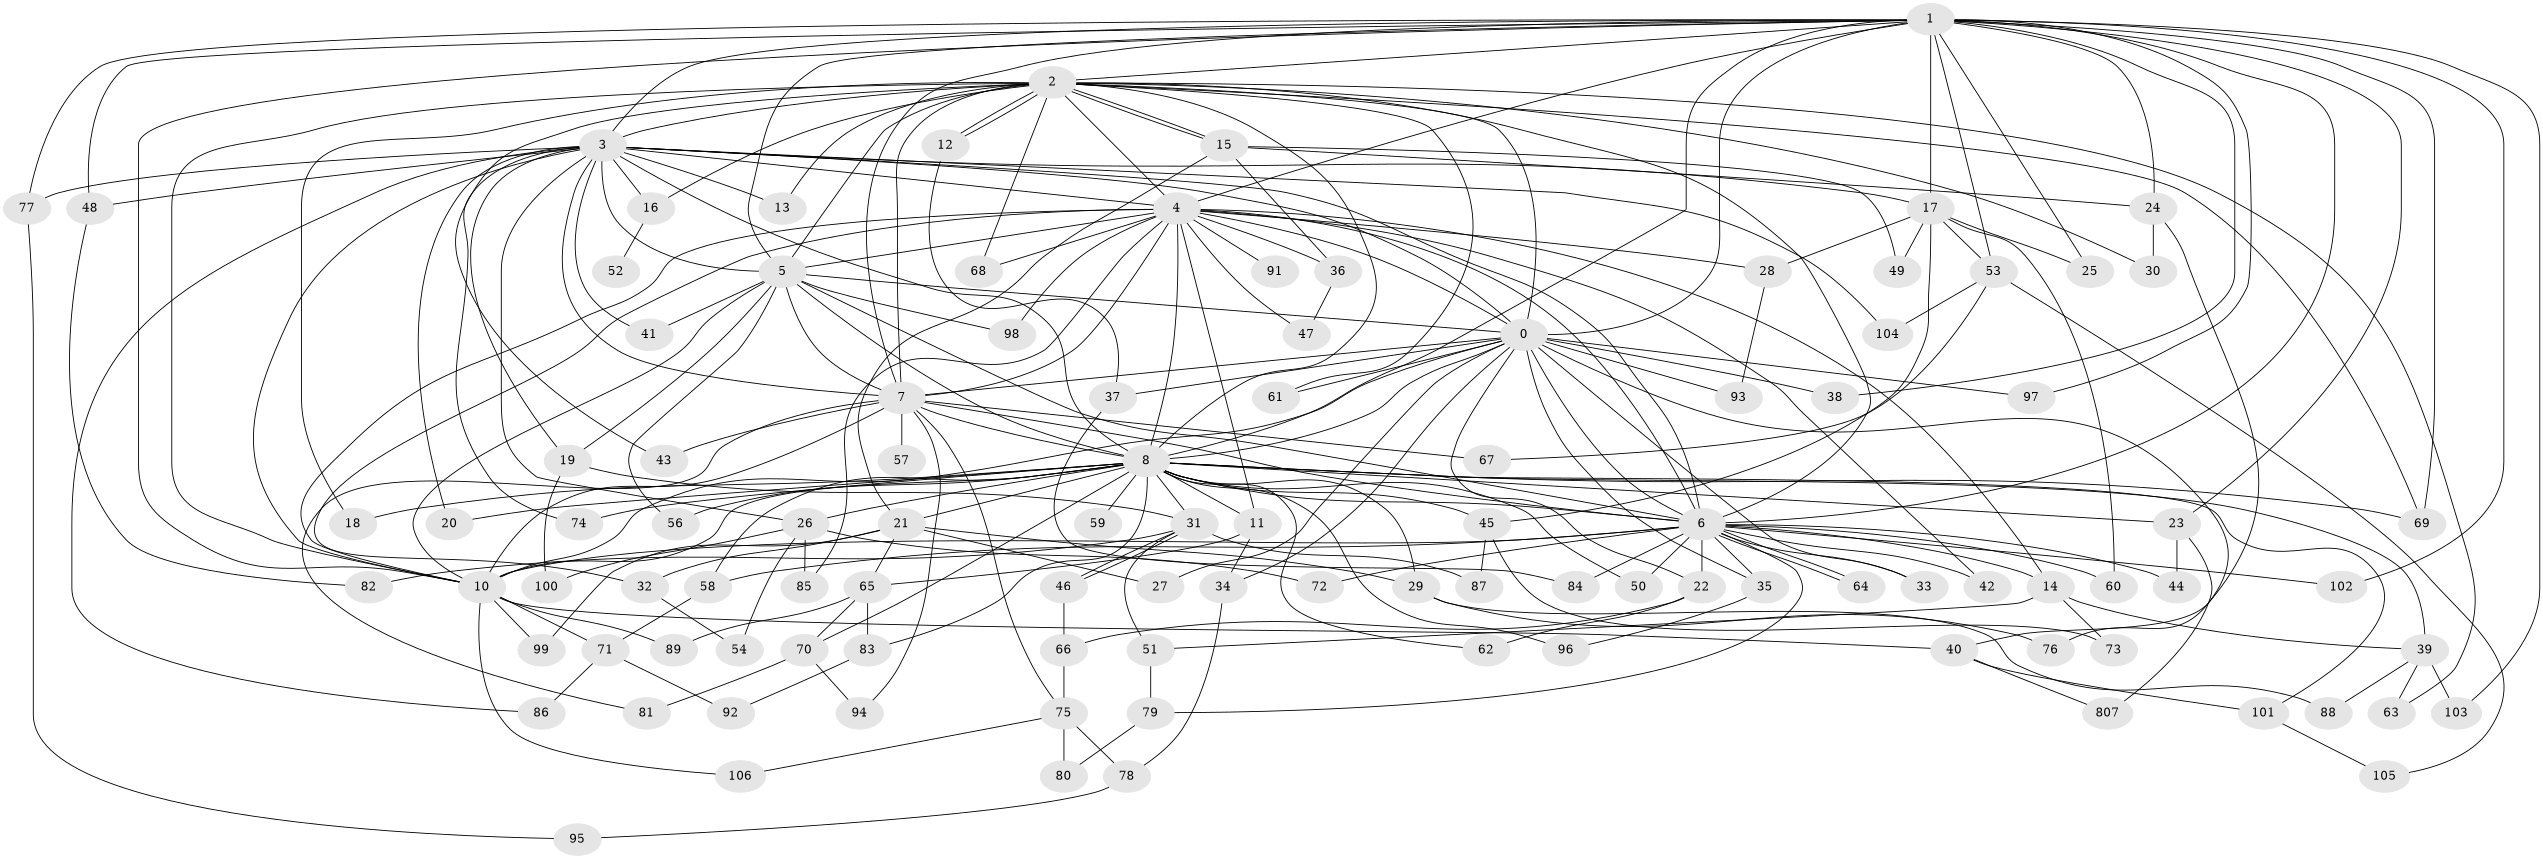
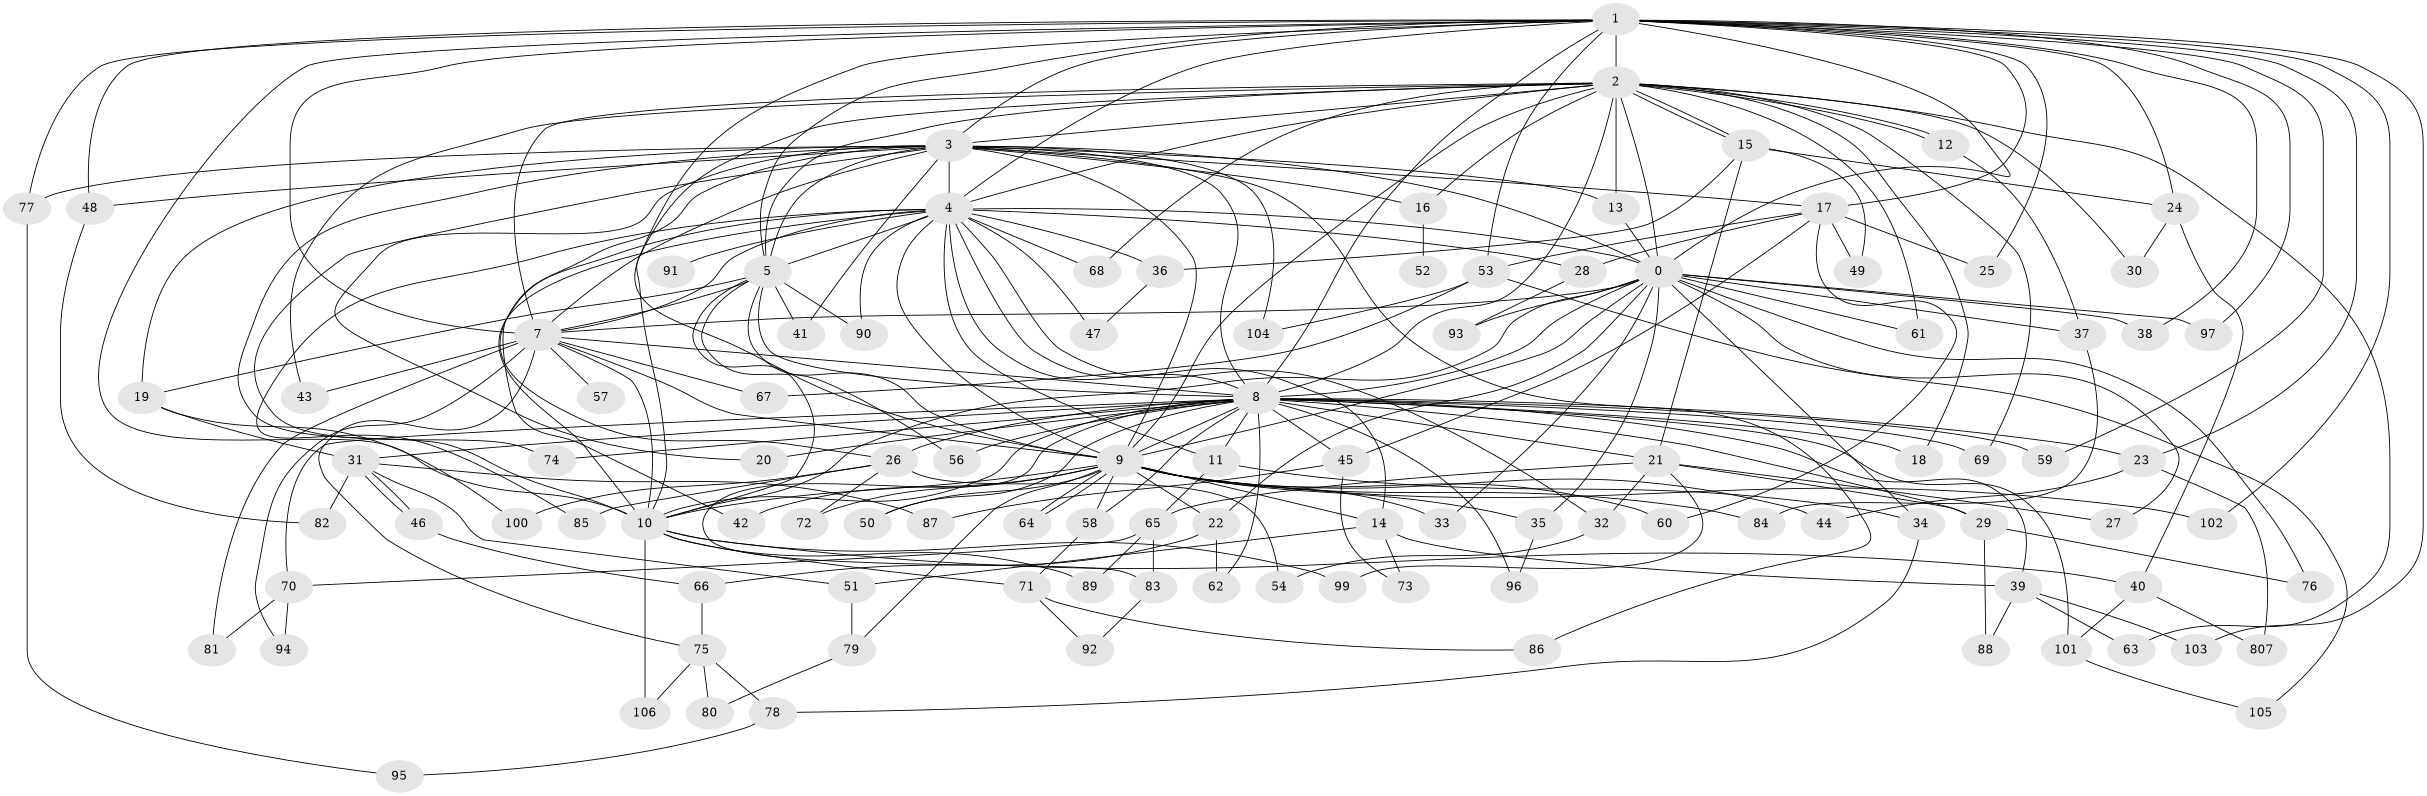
(2391, 85) -> (2226, 62)
(1153, 304) -> (1634, 235)
(1012, 335) -> (864, 335)
(1702, 524) -> (1120, 461)
